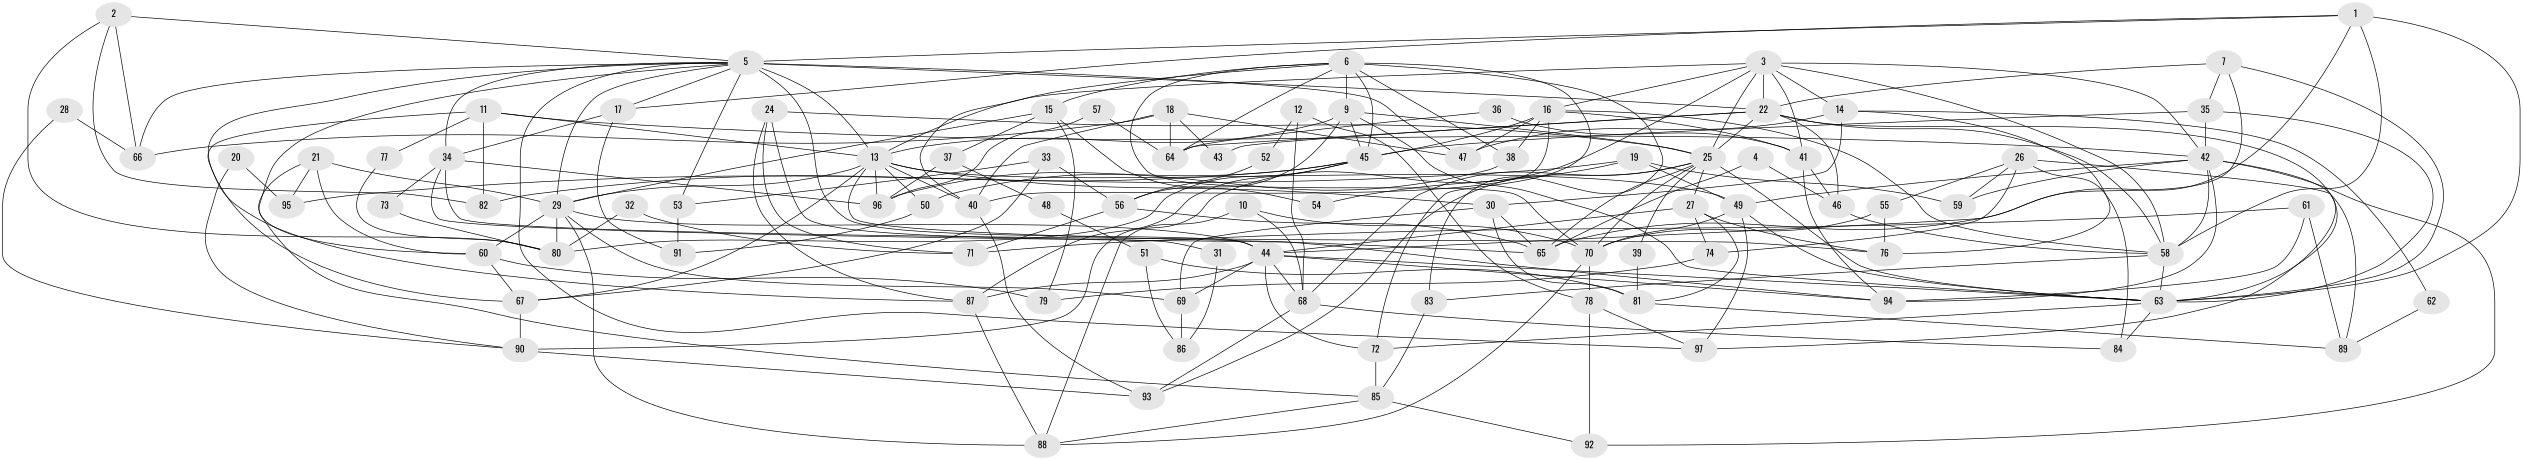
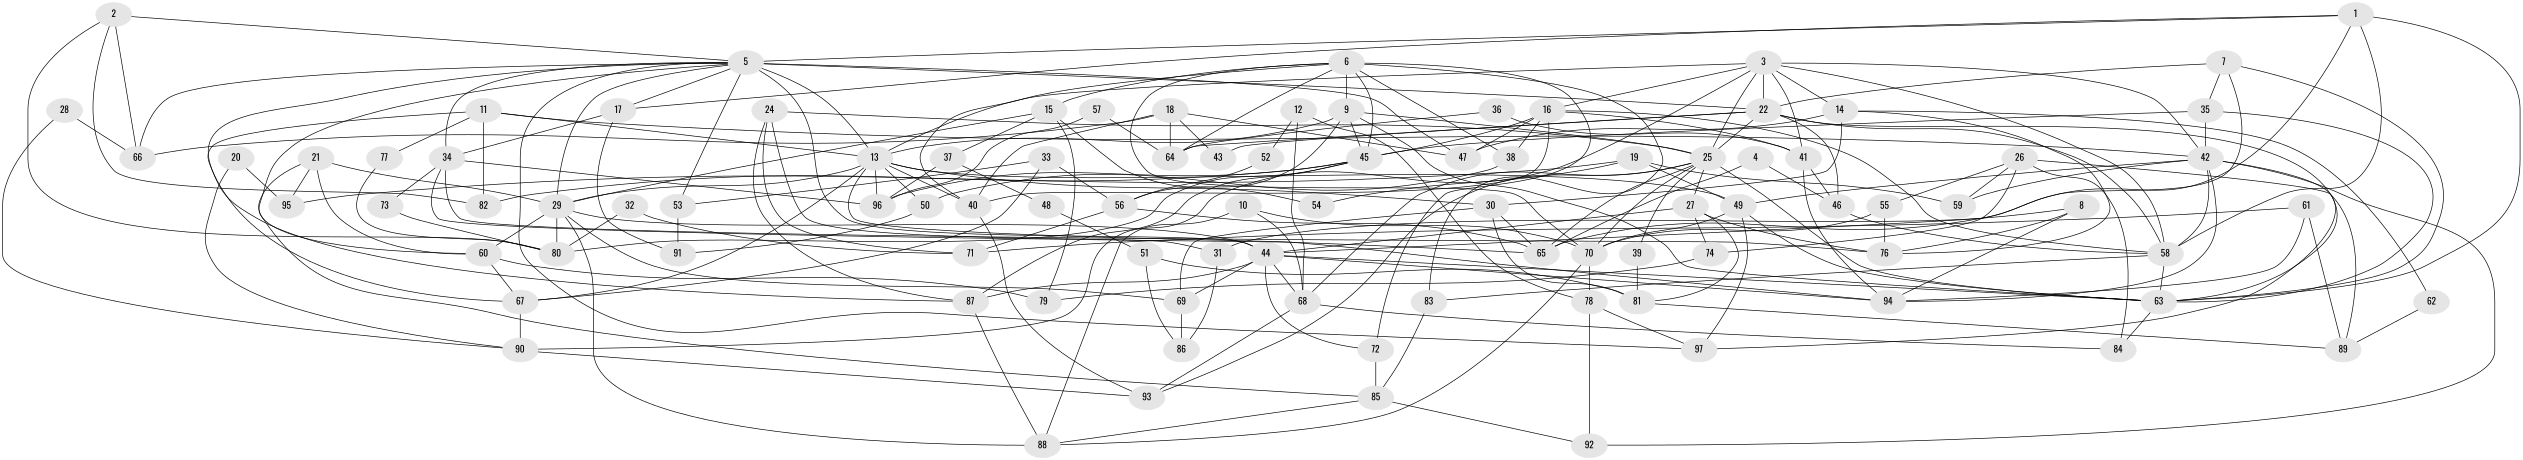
none -> (2082, 206)
(1767, 326) -> none
